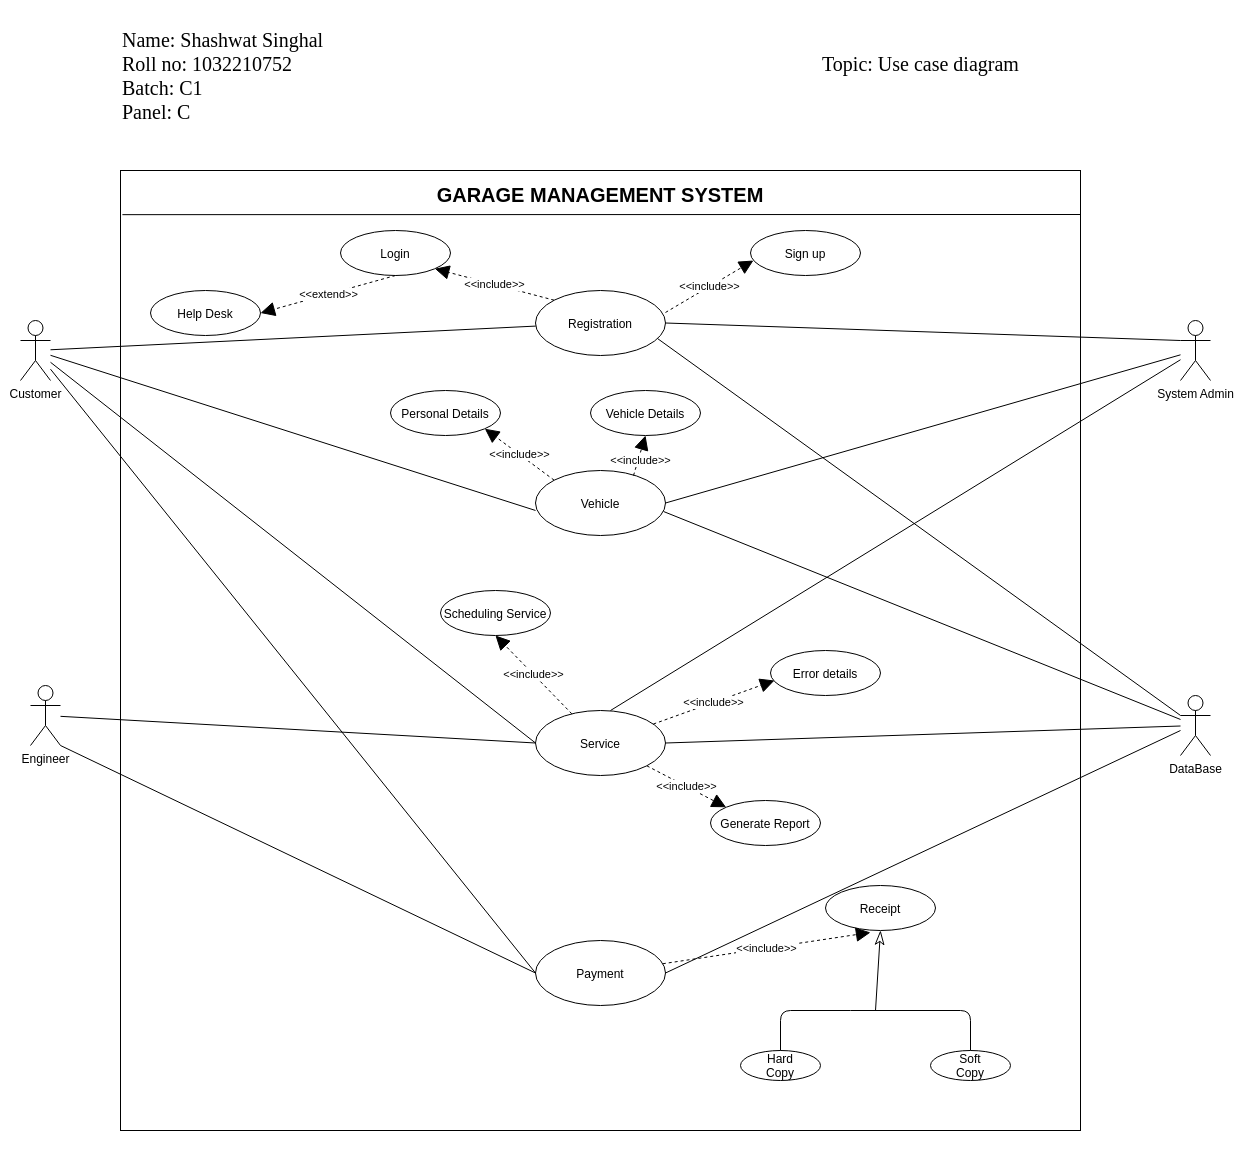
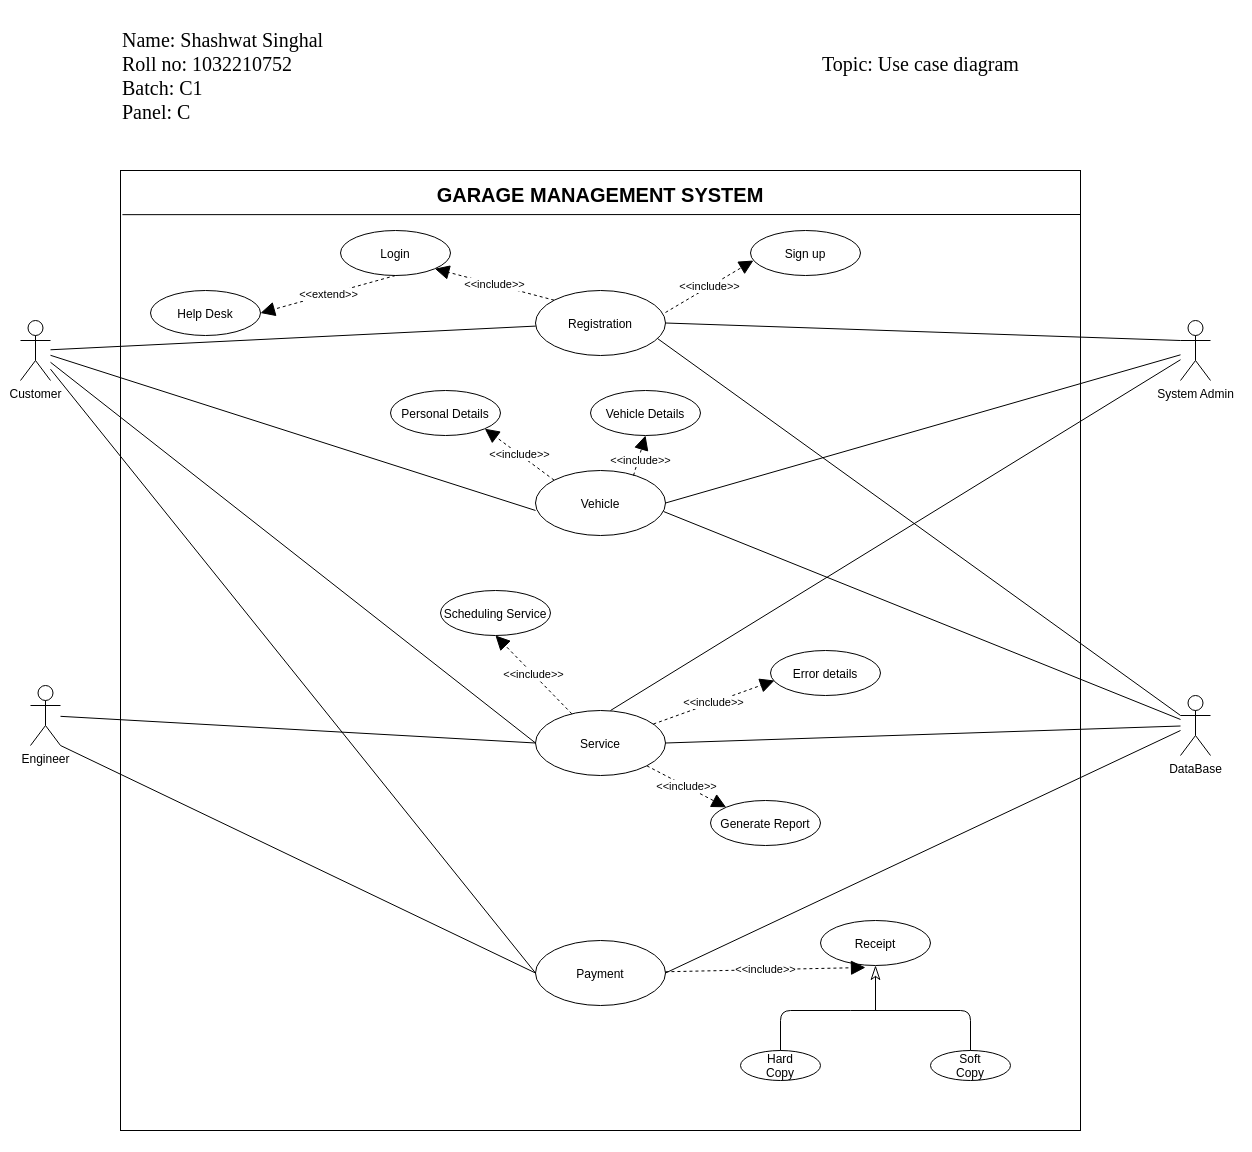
(881, 908) -> (876, 943)
